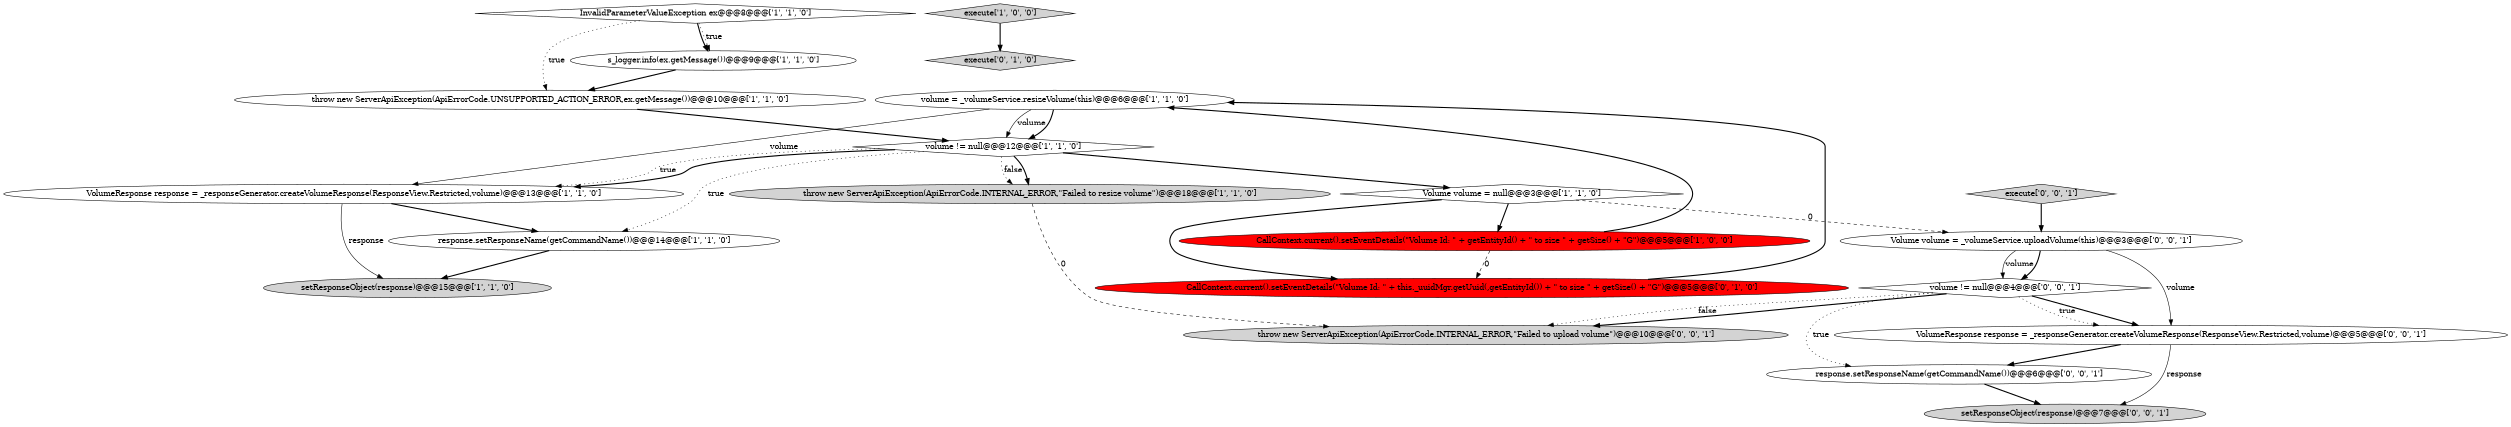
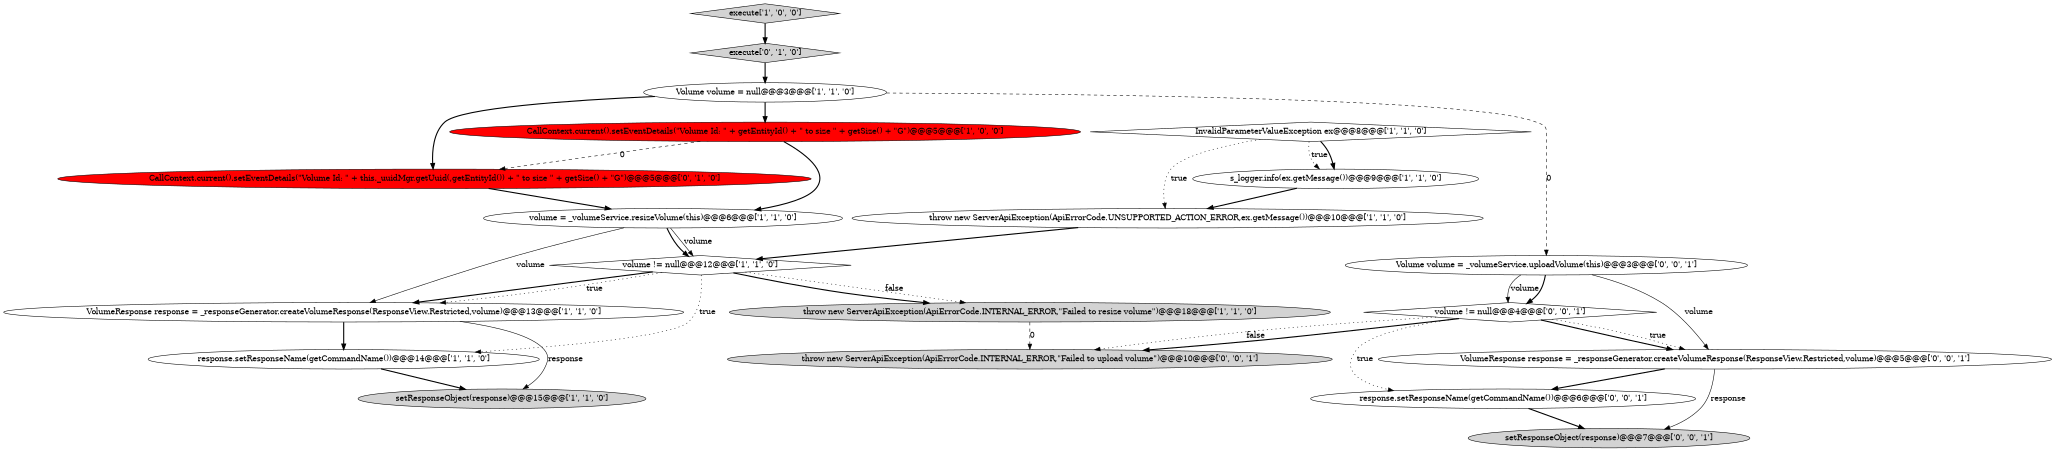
(1253, 170) -> (765, 70)
(1512, 194) -> (765, 92)
(2041, 194) -> none
